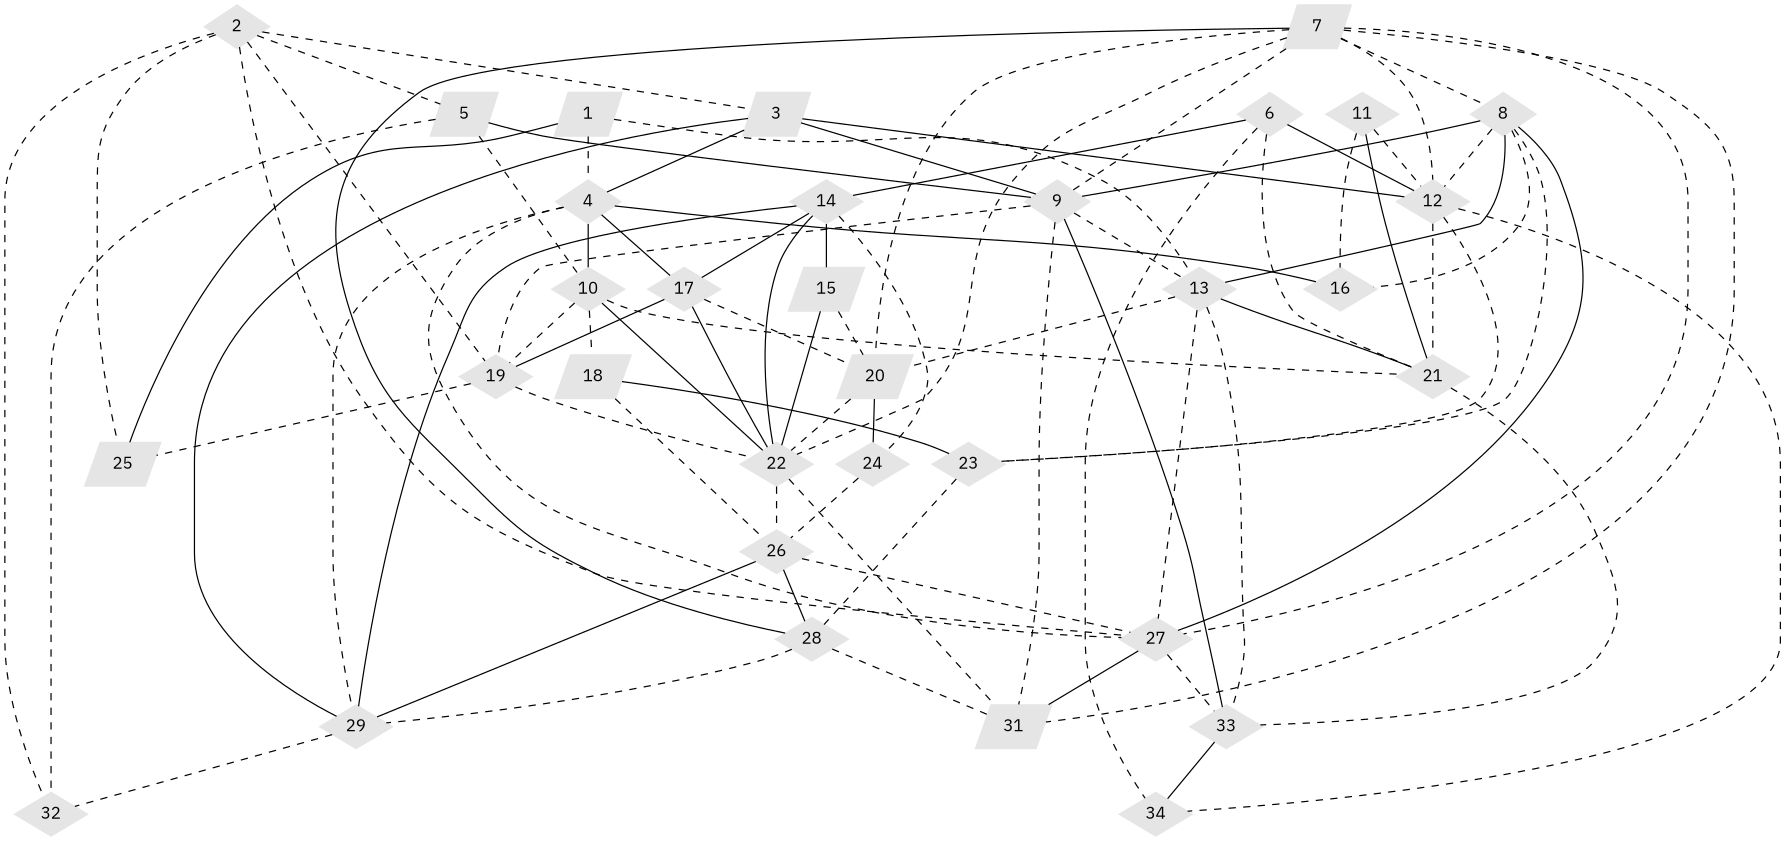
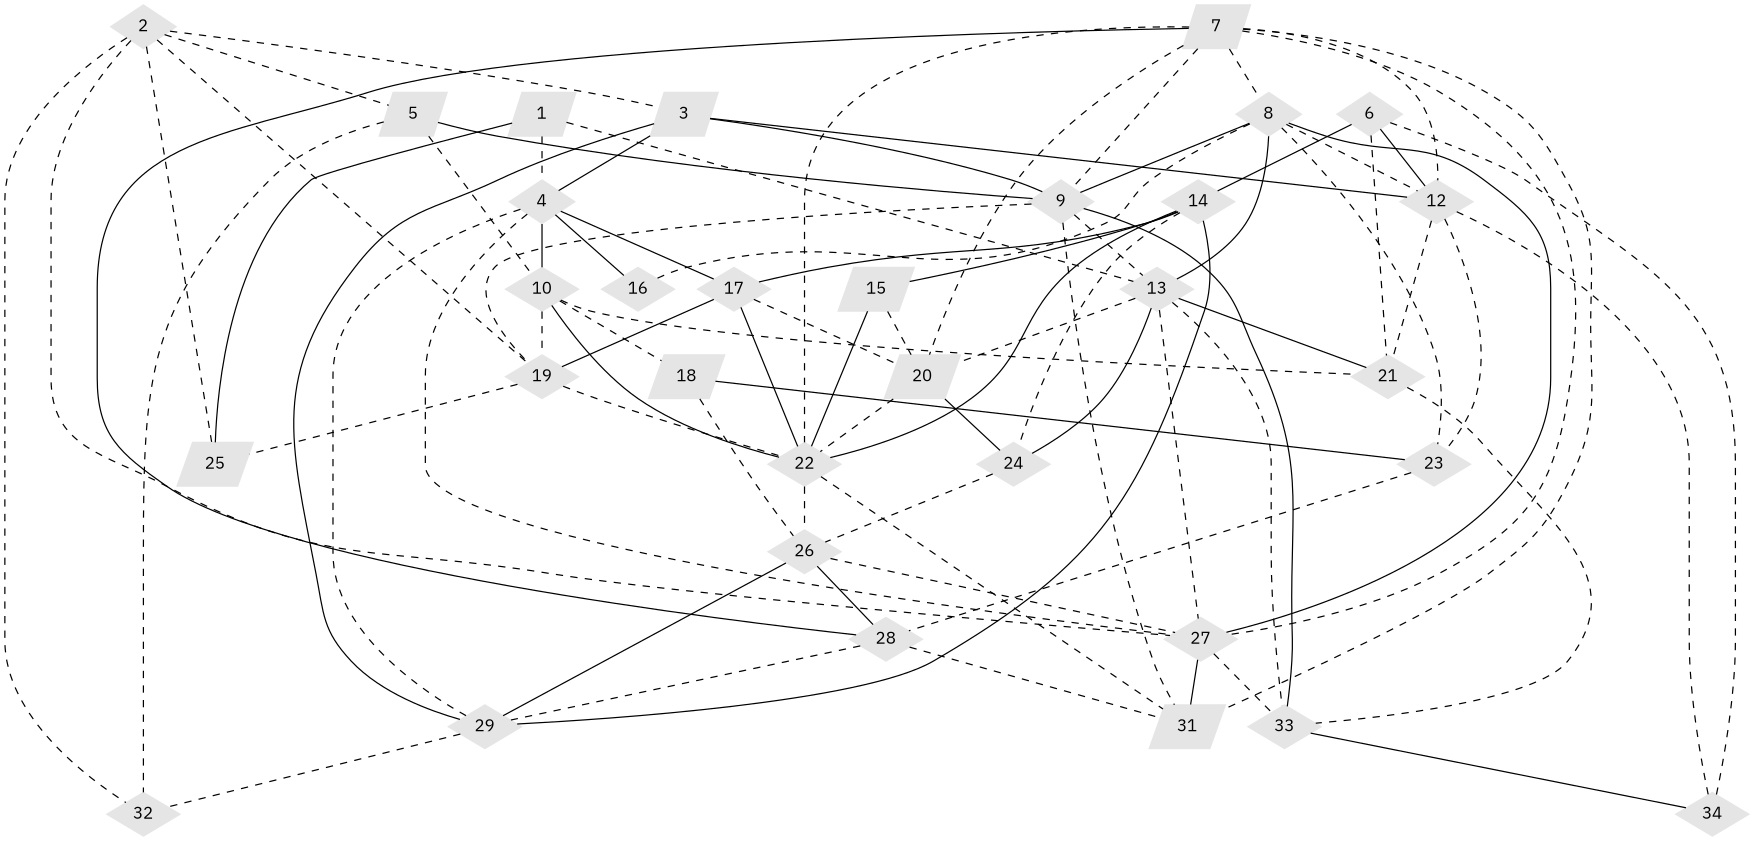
(1362, 114) -> none
none -> (1107, 394)
